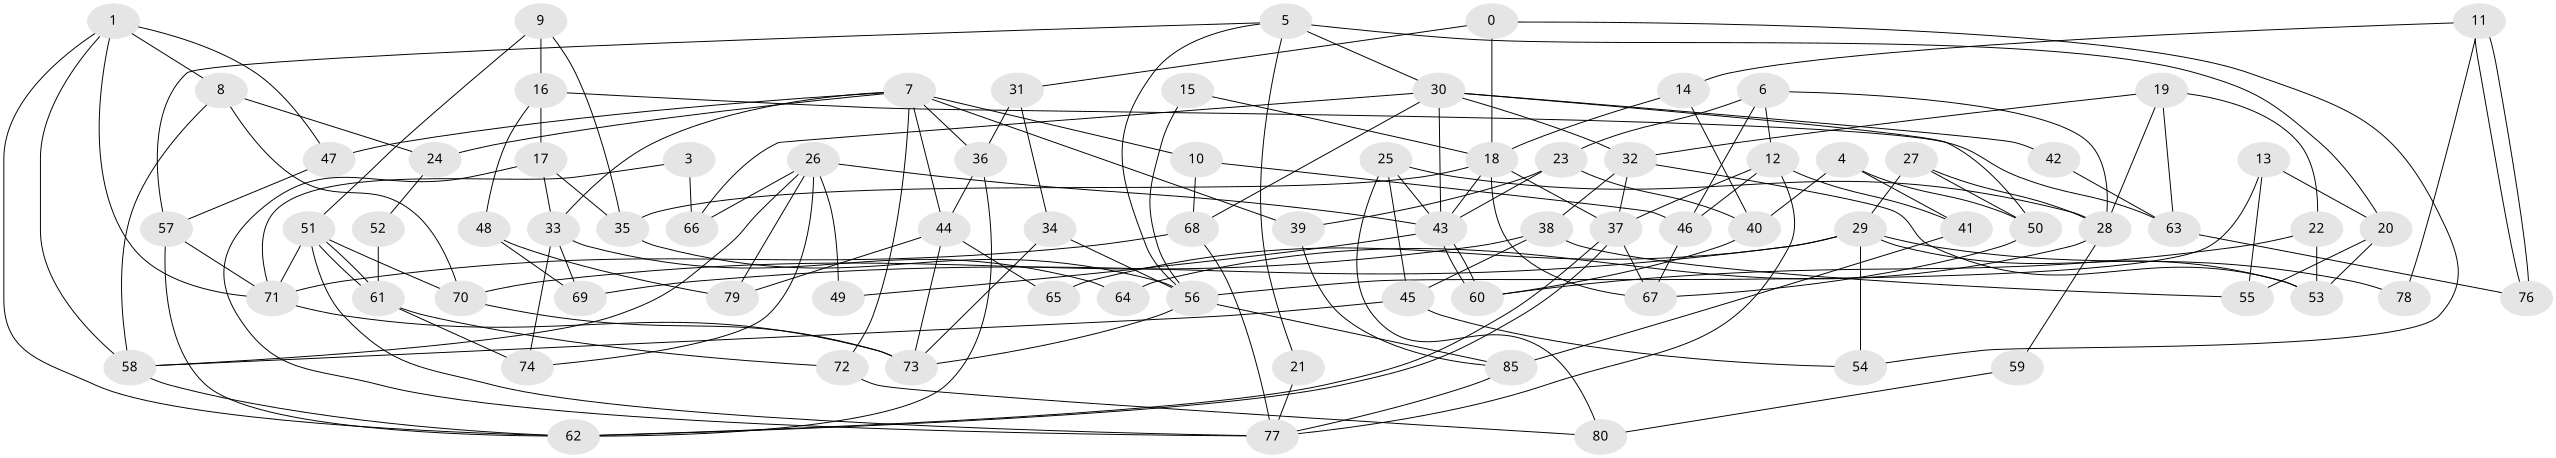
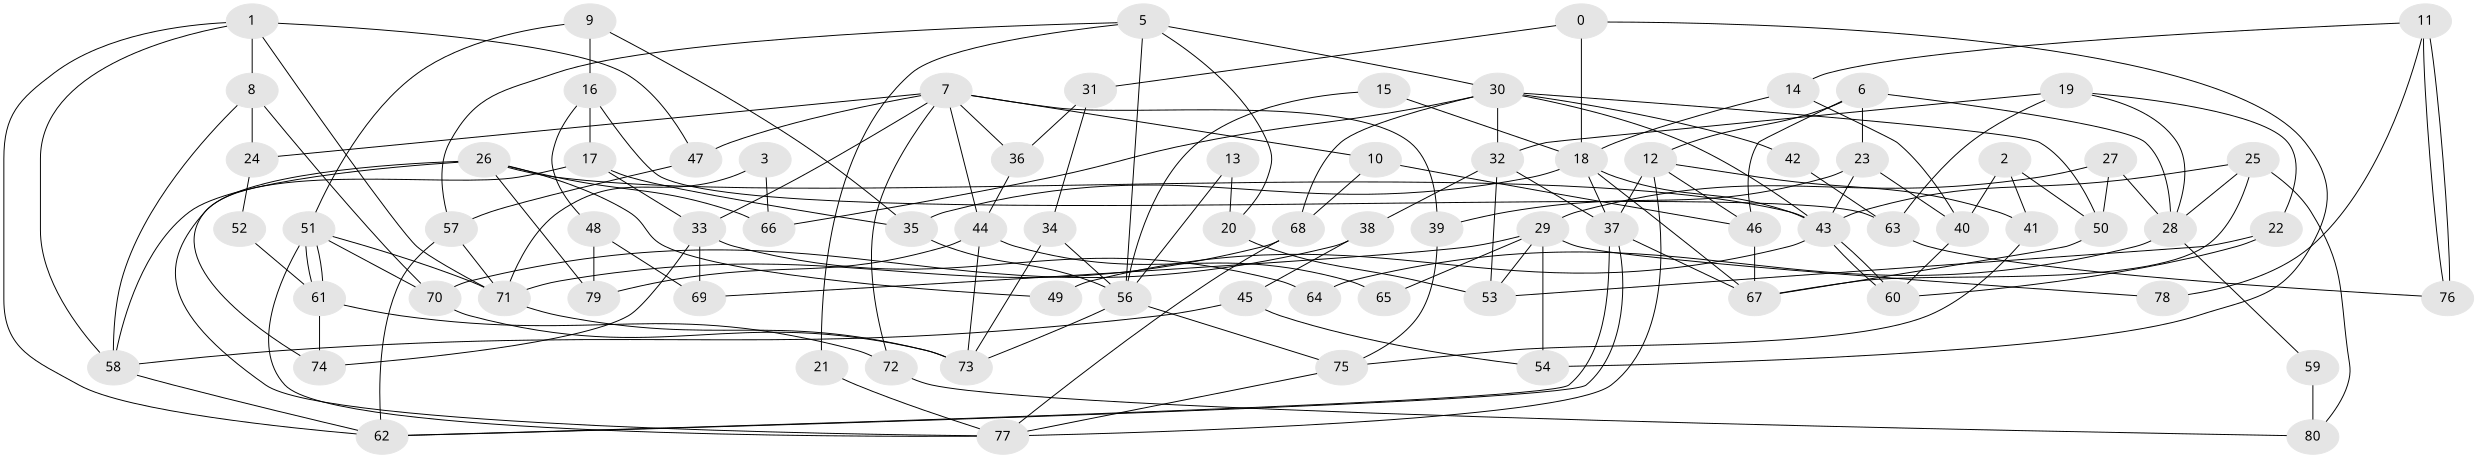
(1842, 160) -> (2005, 160)
(1397, 229) -> (2036, 276)
(2247, 298) -> none
(1511, 368) -> (1342, 368)
(885, 411) -> none
